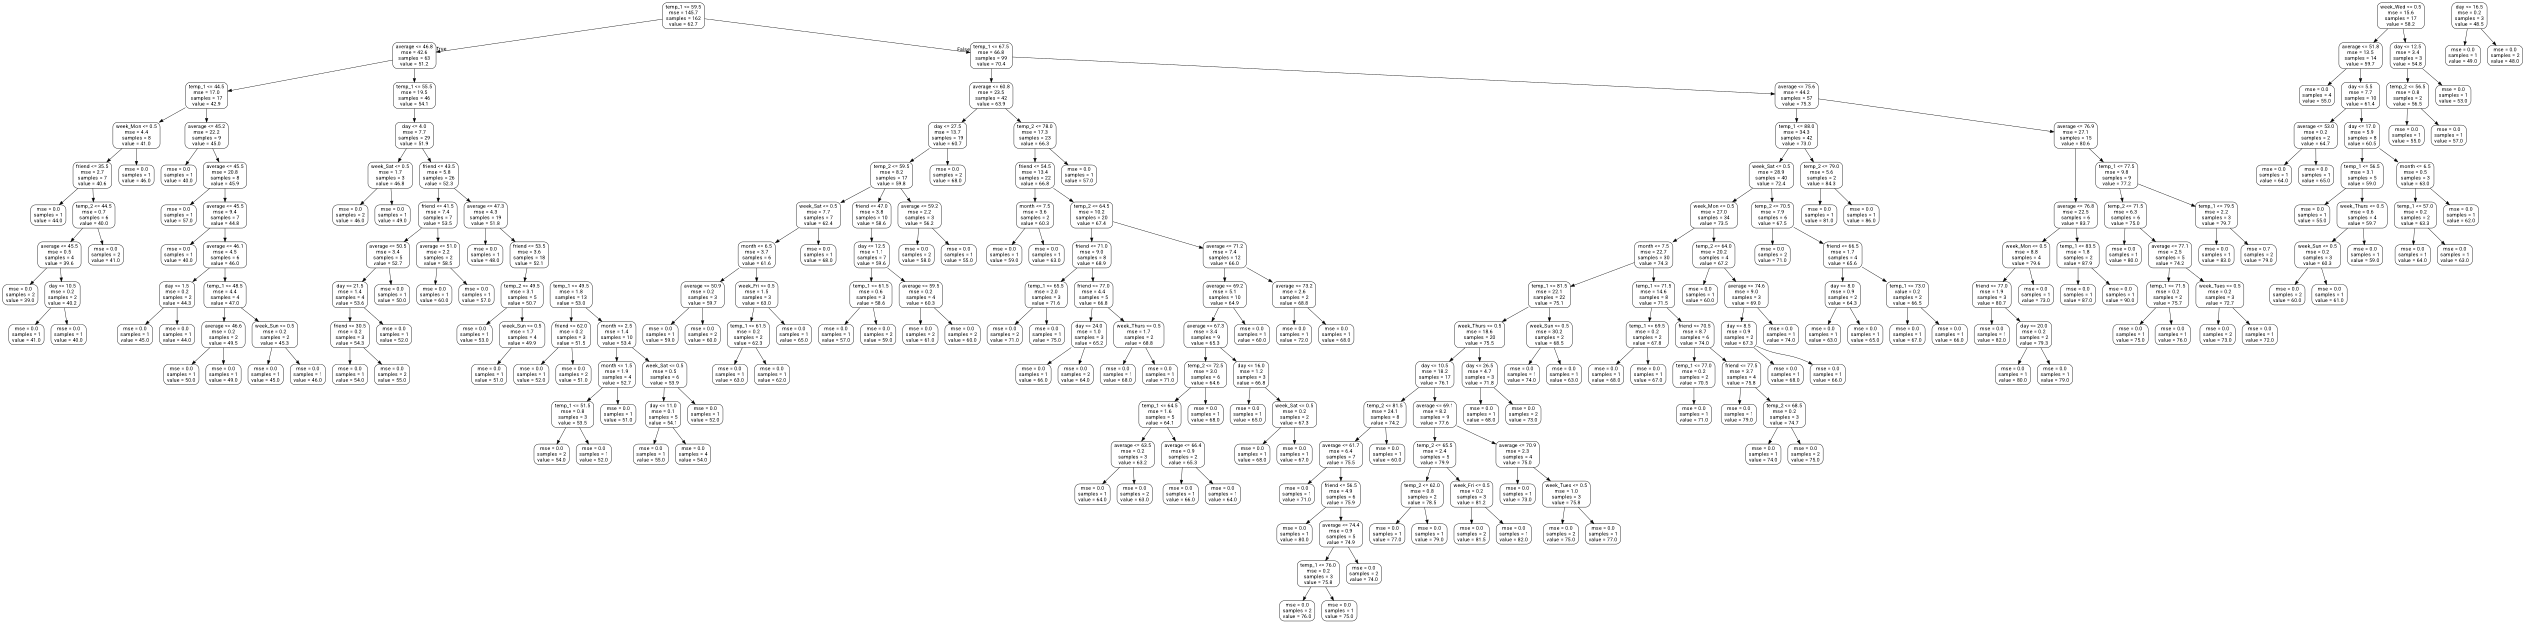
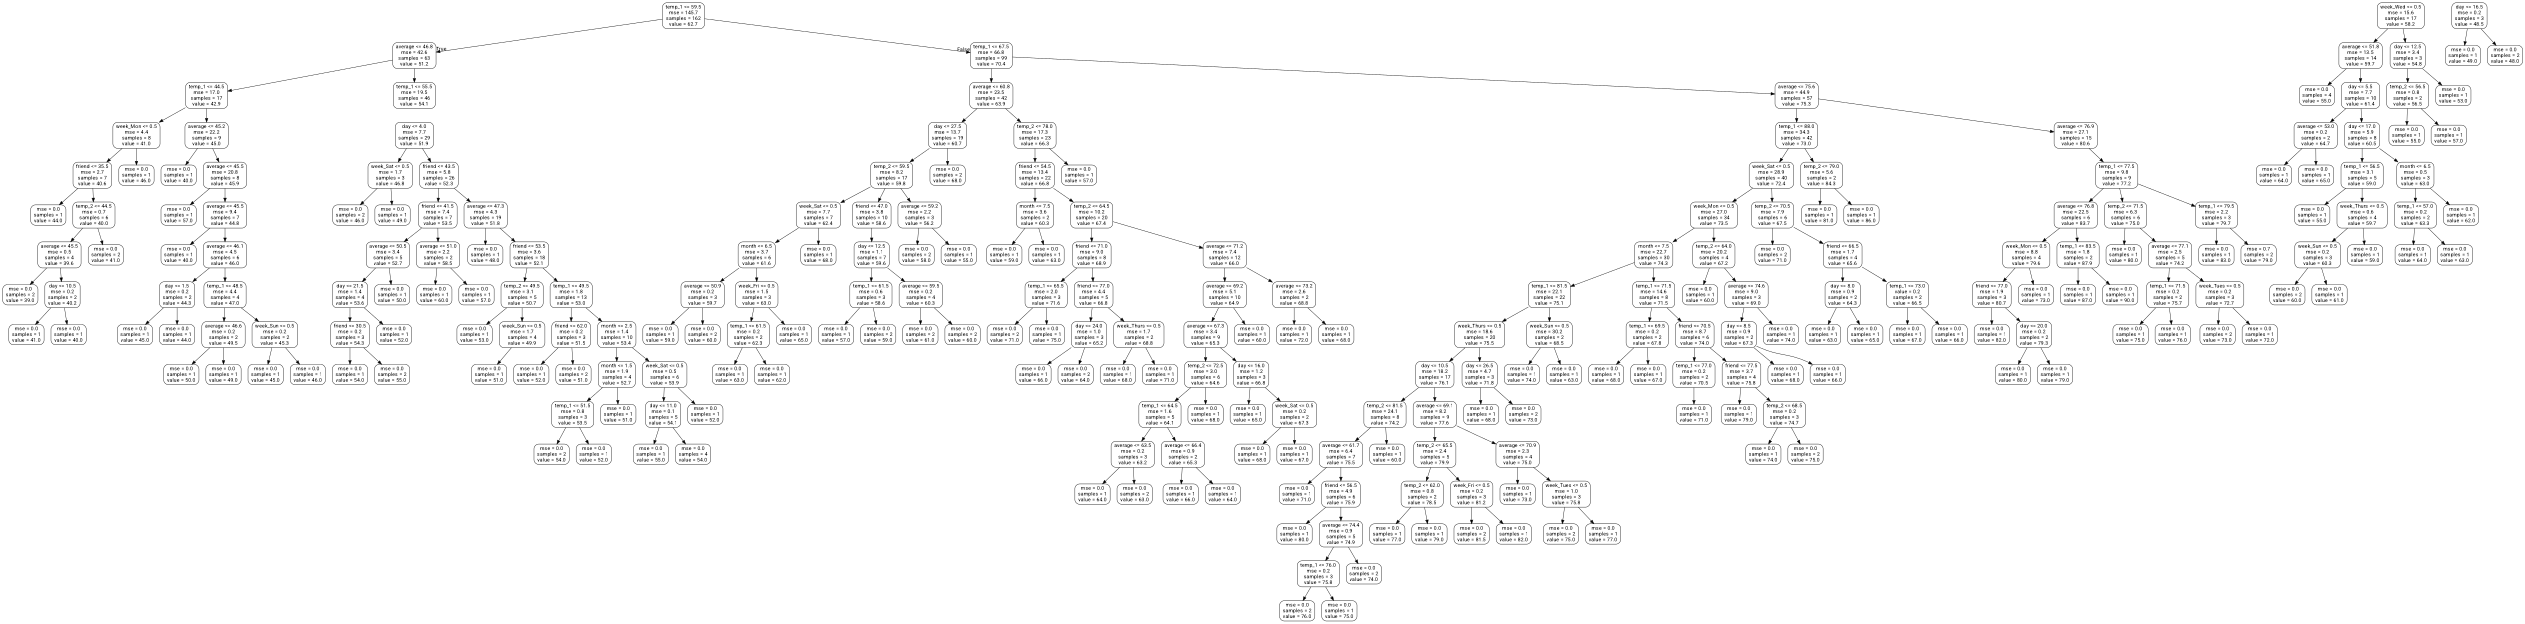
(1797, 95) -> (1797, 95)
(414, 113) -> none
(2076, 173) -> (2098, 194)
none -> (549, 273)
